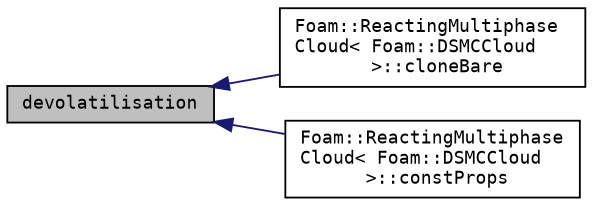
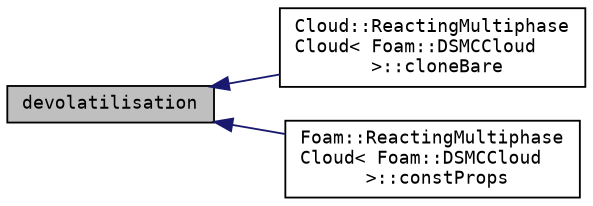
(433, 48) -> (433, 48)
